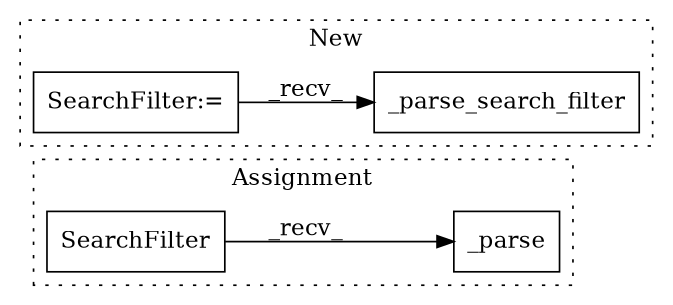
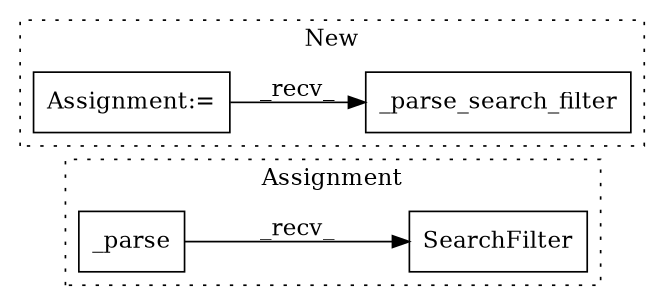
(136, 102) -> (132, 102)
(331, 242) -> (288, 242)
